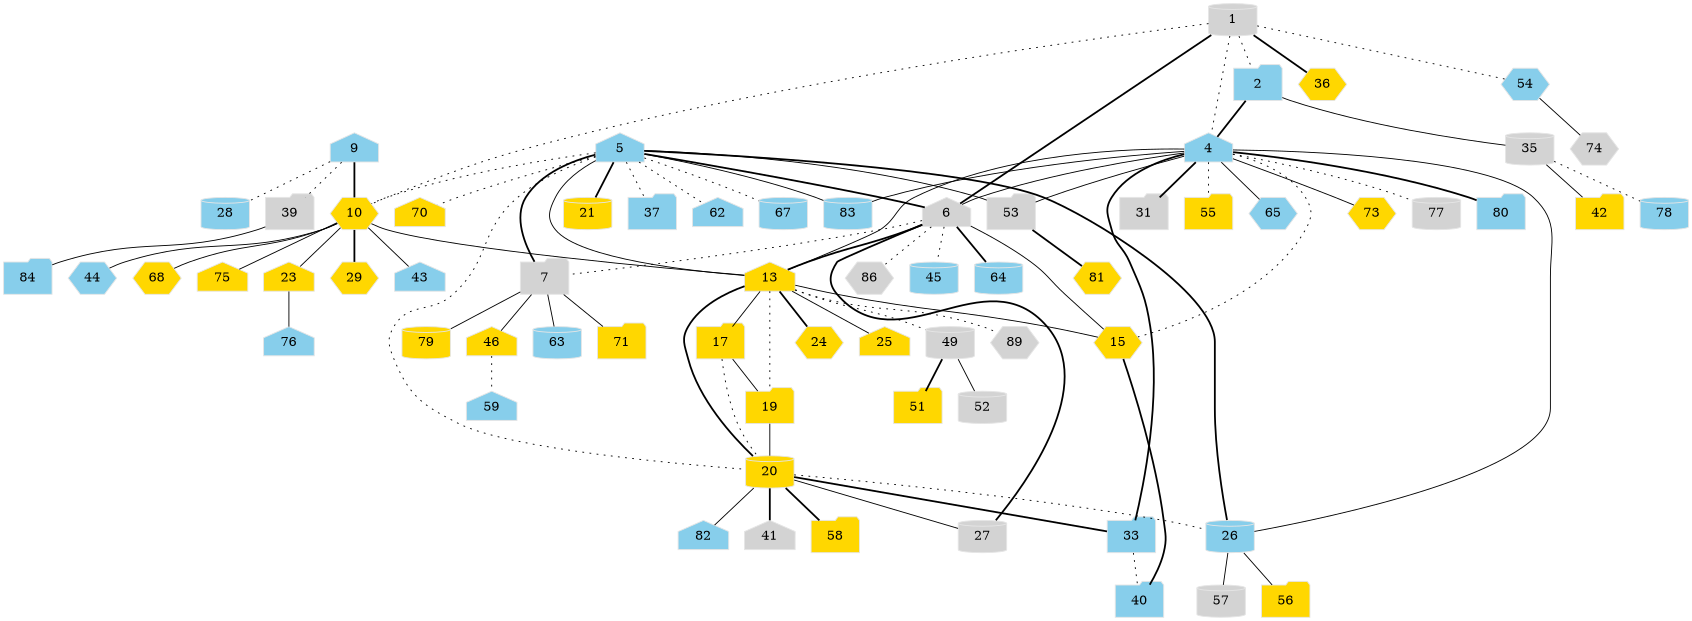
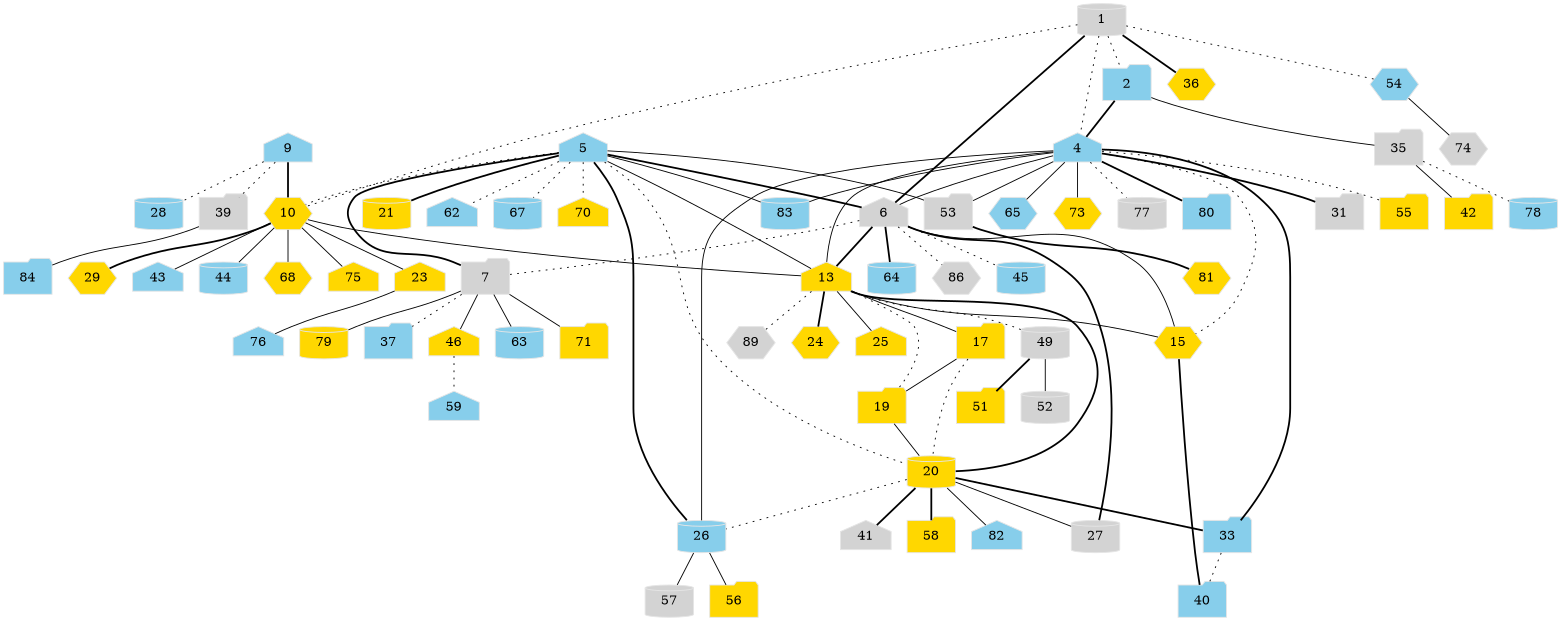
(1530, 149) -> (1399, 149)
(635, 180) -> (437, 310)
(92, 278) -> (223, 278)
